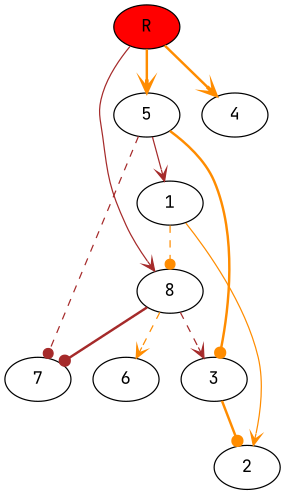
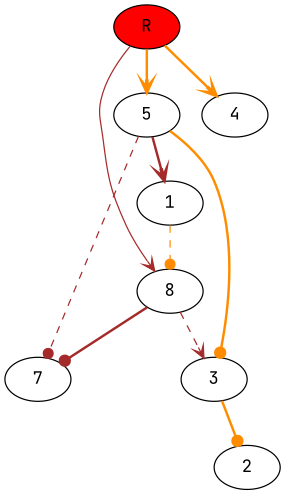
(157, 153) -> (157, 153)
(246, 321) -> none
(126, 379) -> none
